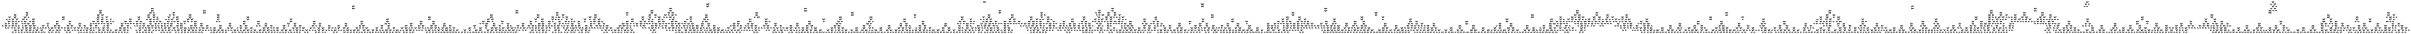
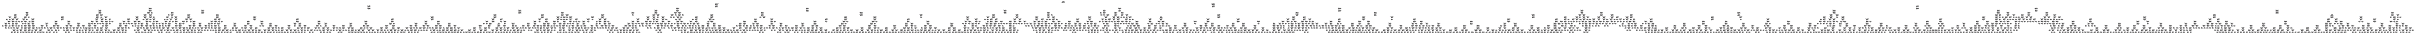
none -> (215, 19)
